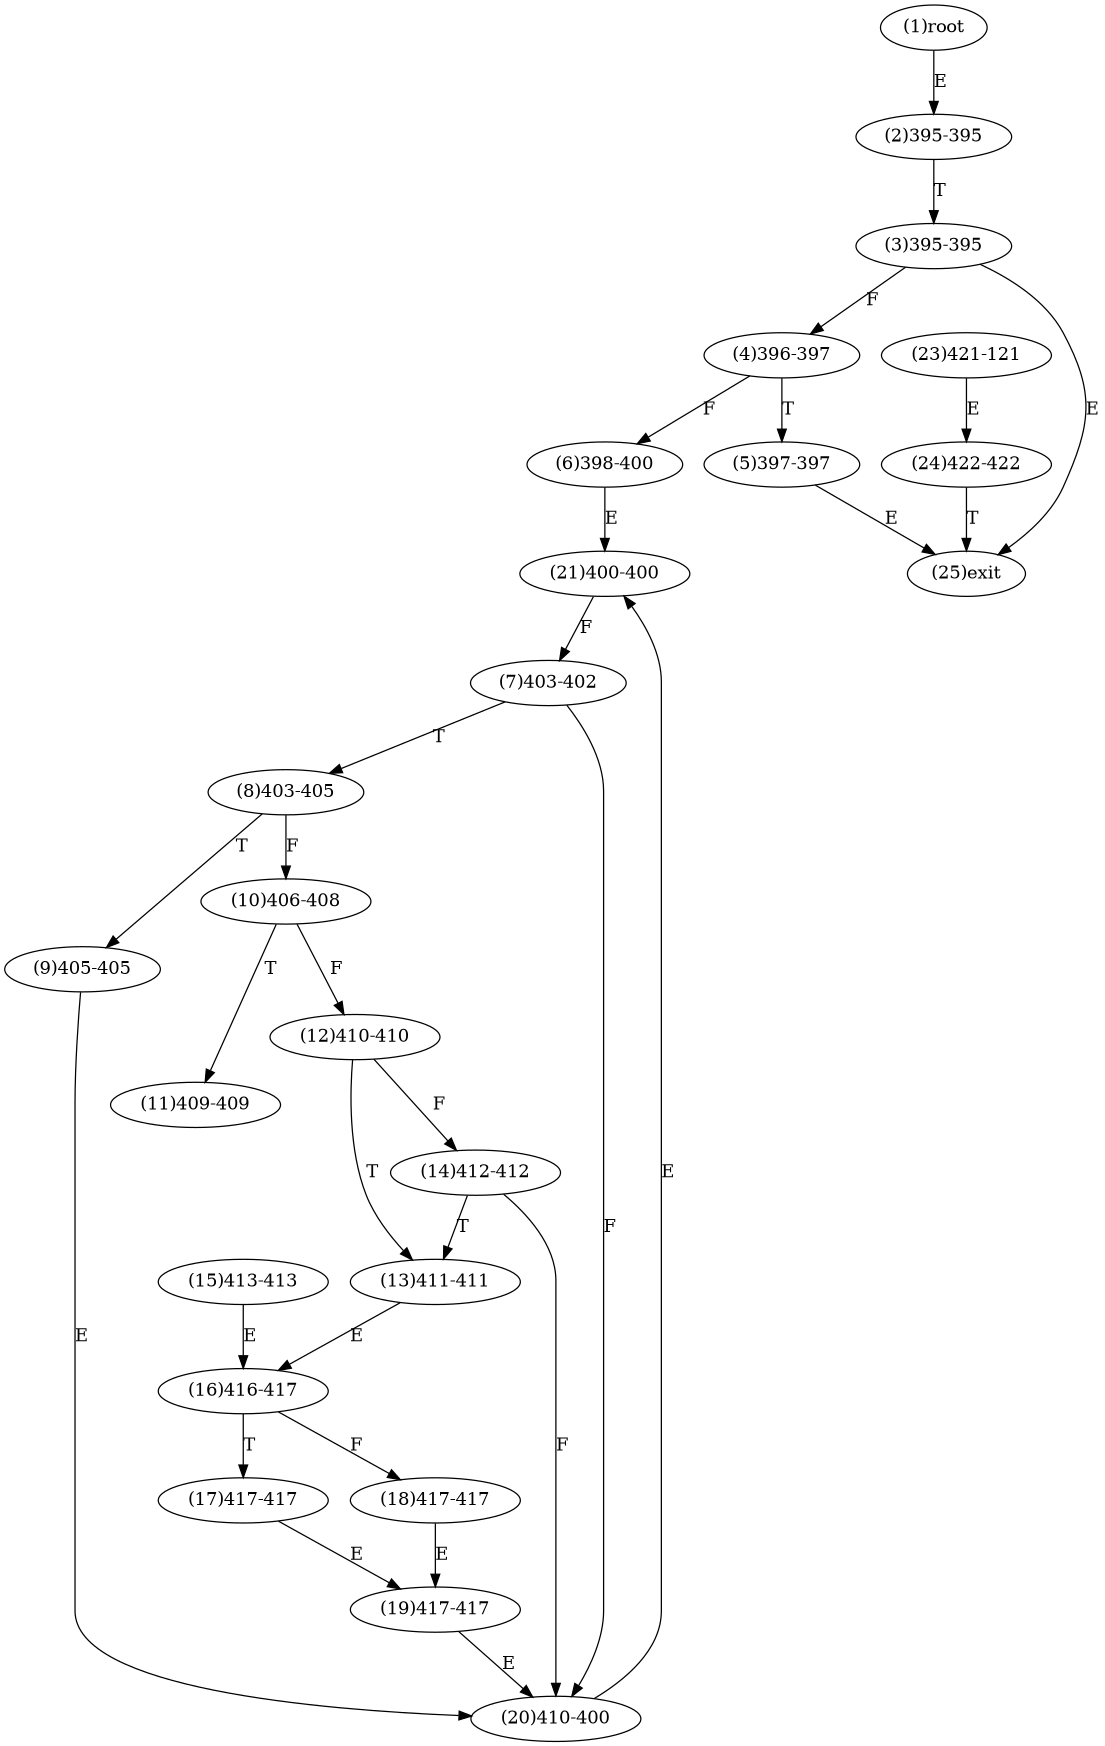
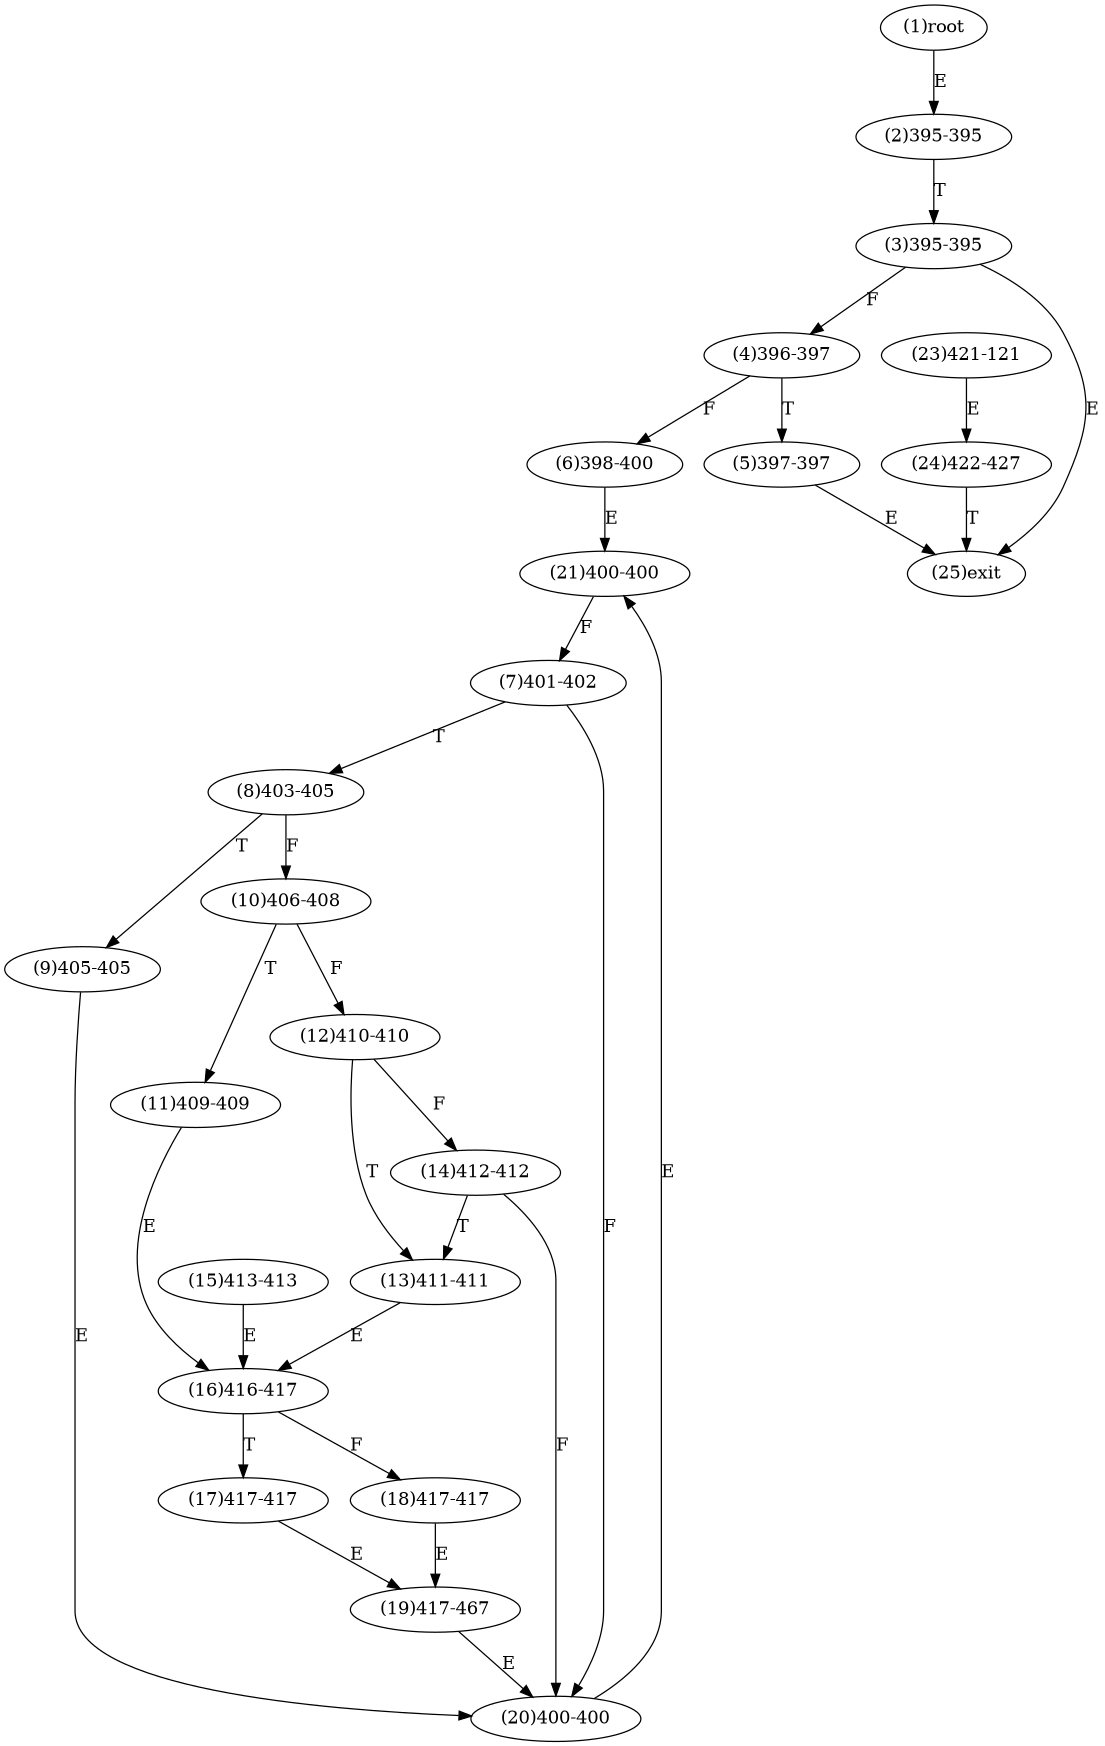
(966, 465) -> (966, 465)
(548, 683) -> (548, 683)
none -> (138, 1251)
(435, 1610) -> (435, 1610)
(556, 1719) -> (556, 1719)
